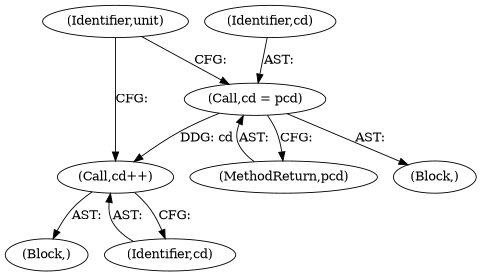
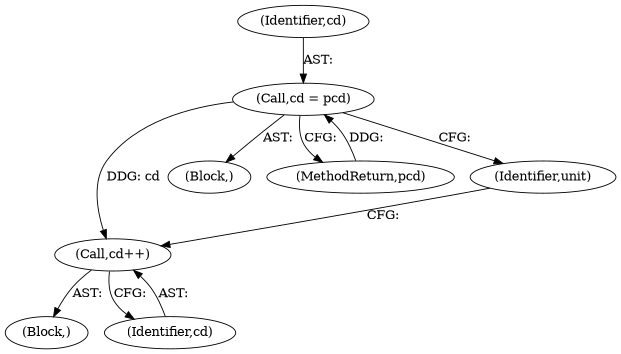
(181, 58) -> (419, 137)
(256, 138) -> (368, 138)
